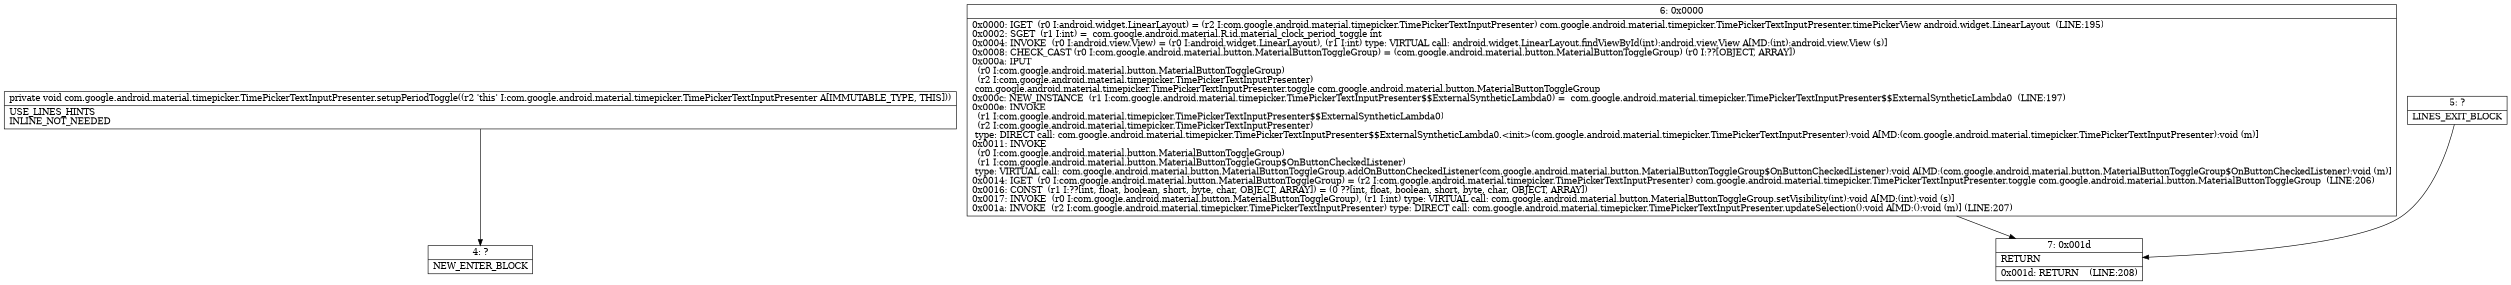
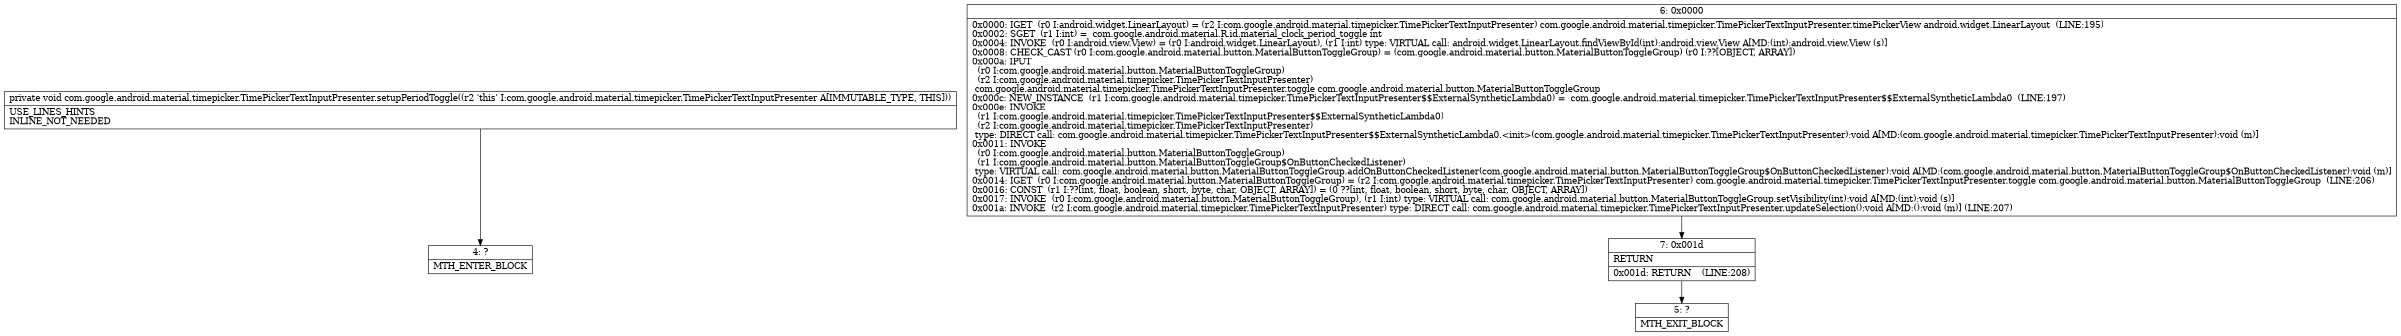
(2457, 117) -> (1682, 324)
(2331, 240) -> (1682, 289)
(480, 266) -> (480, 266)
